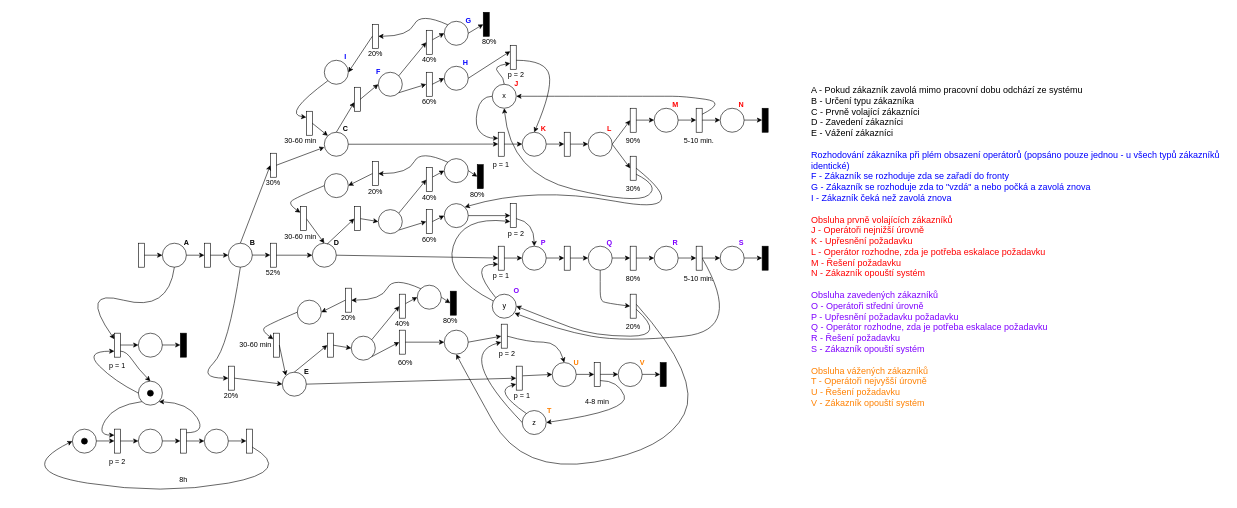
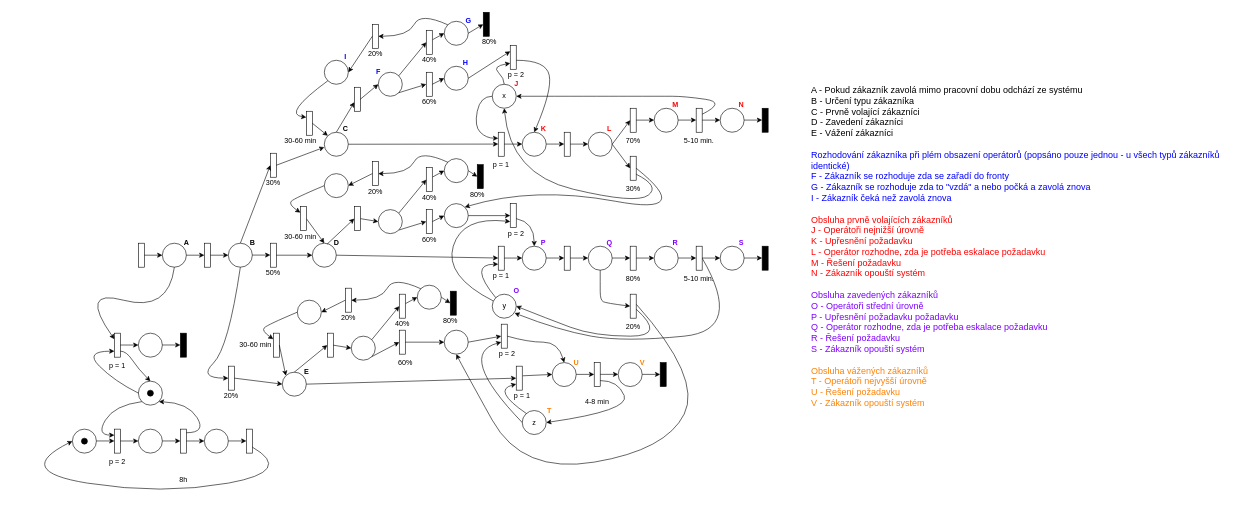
(633, 141) -> (633, 141)
(273, 273) -> (273, 273)
